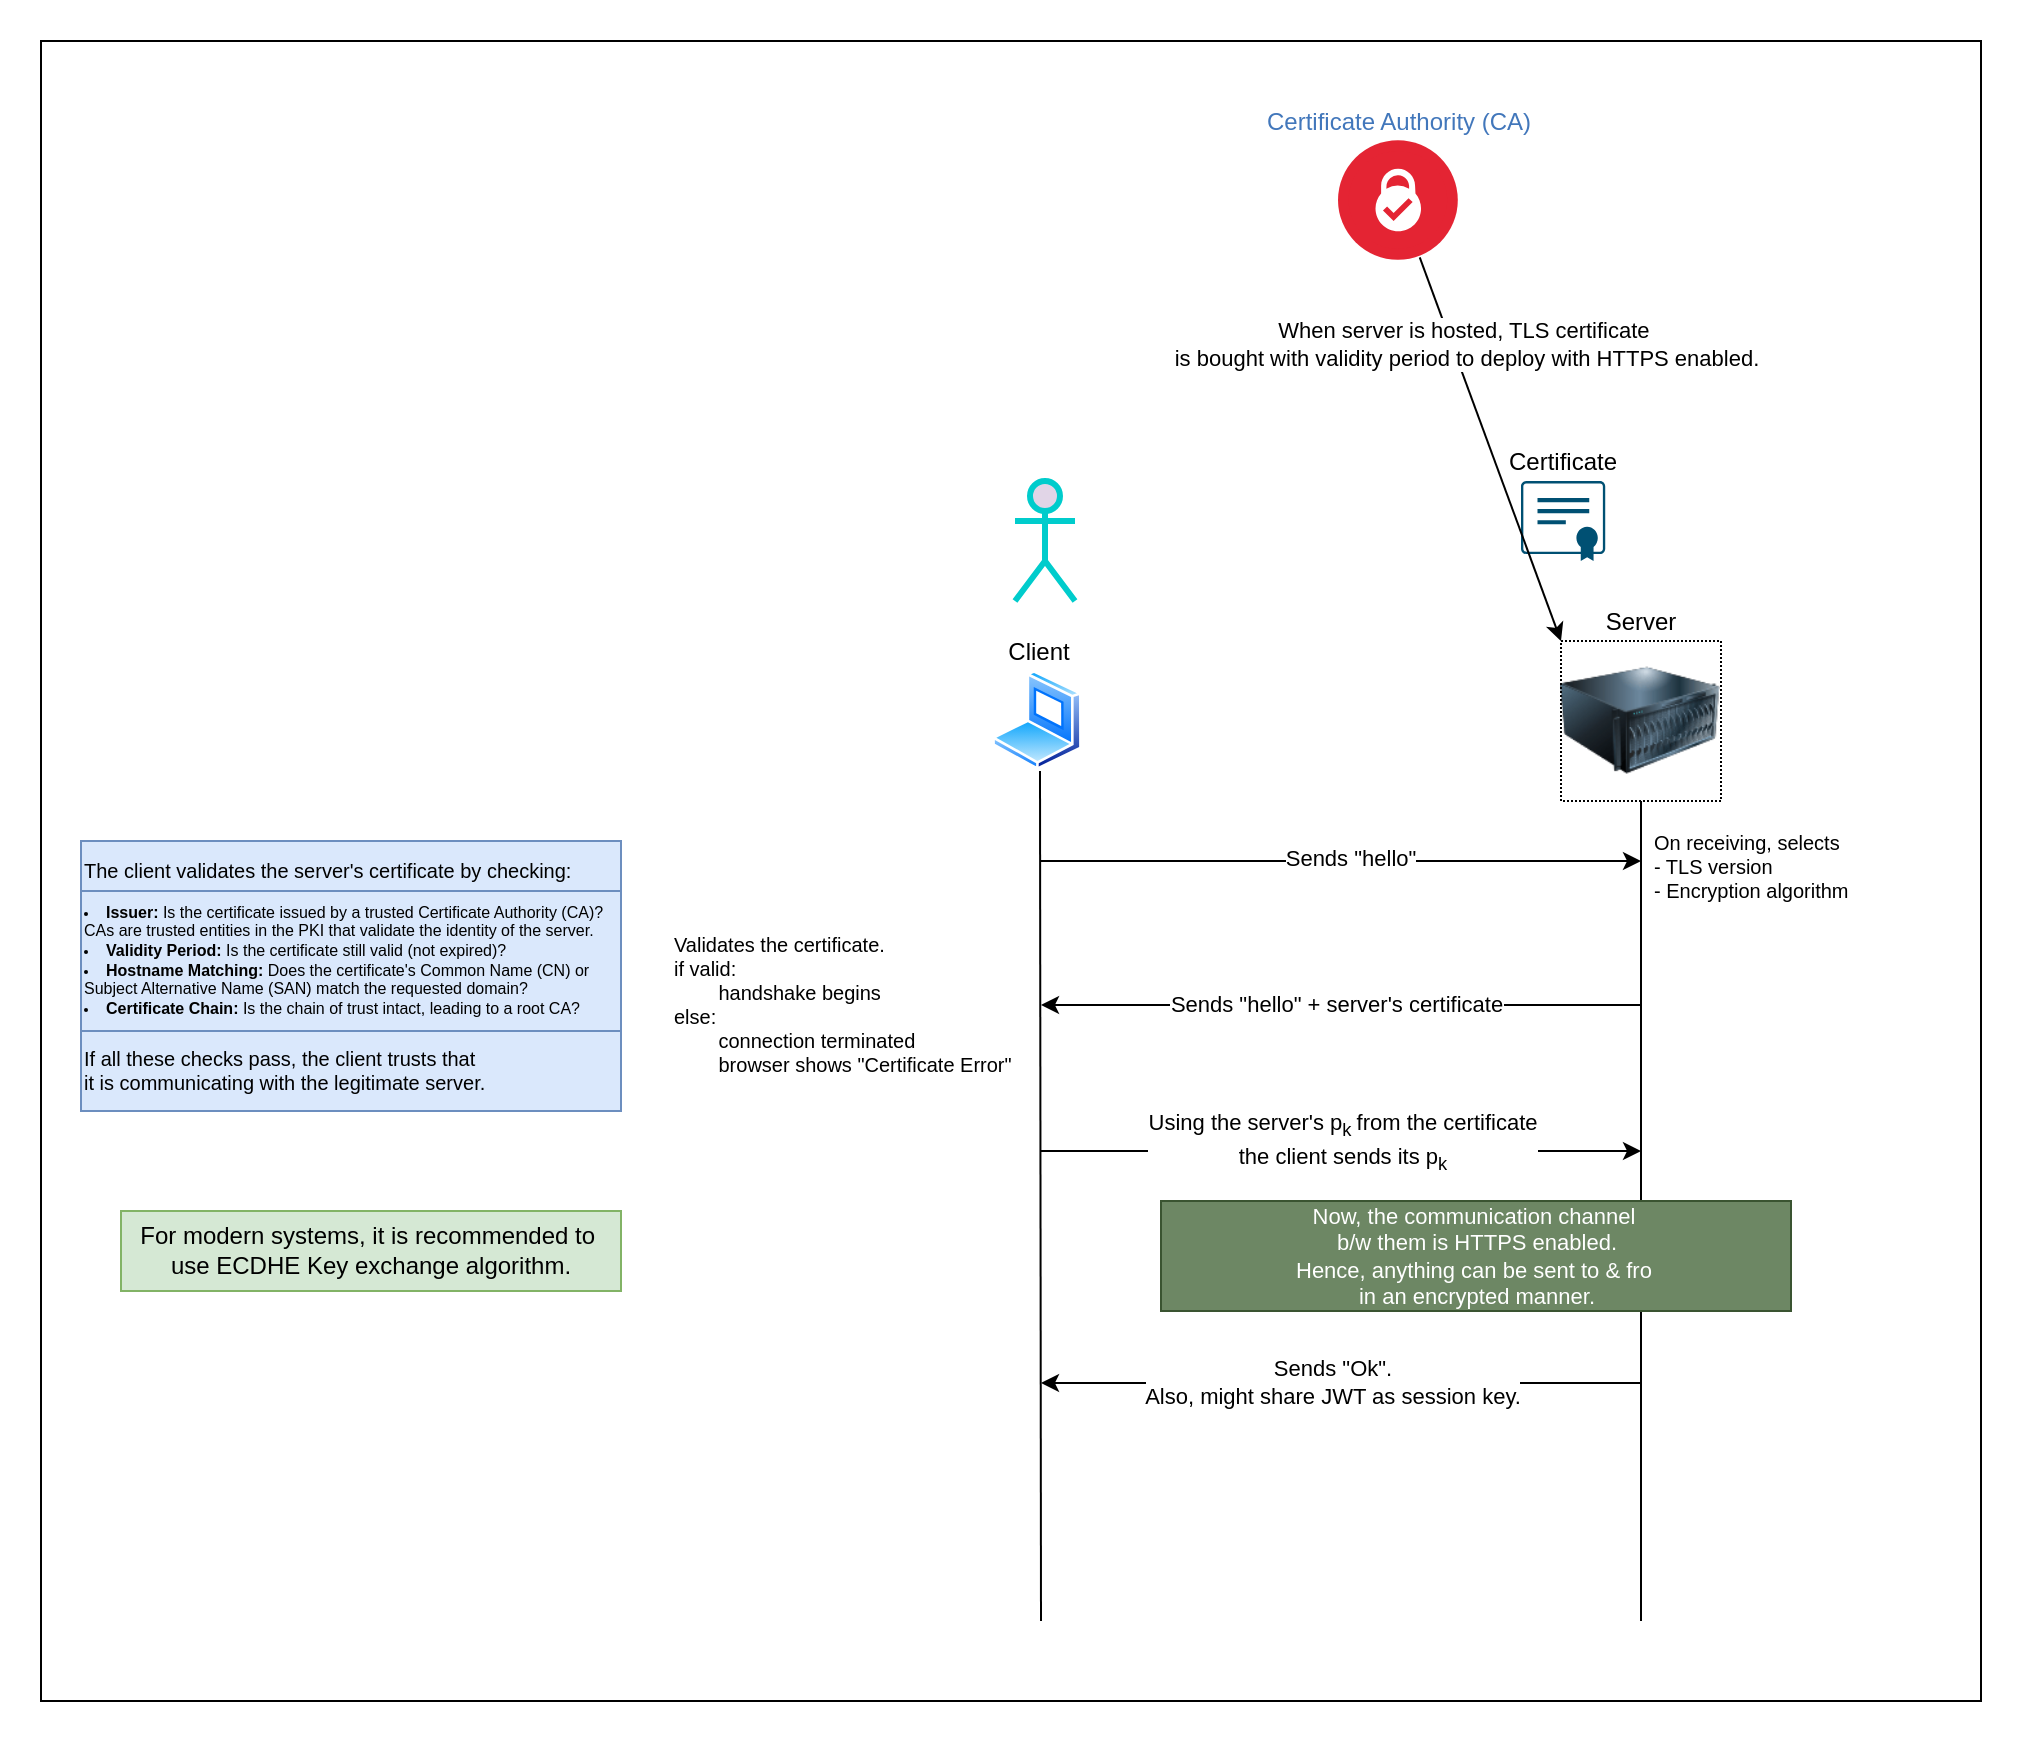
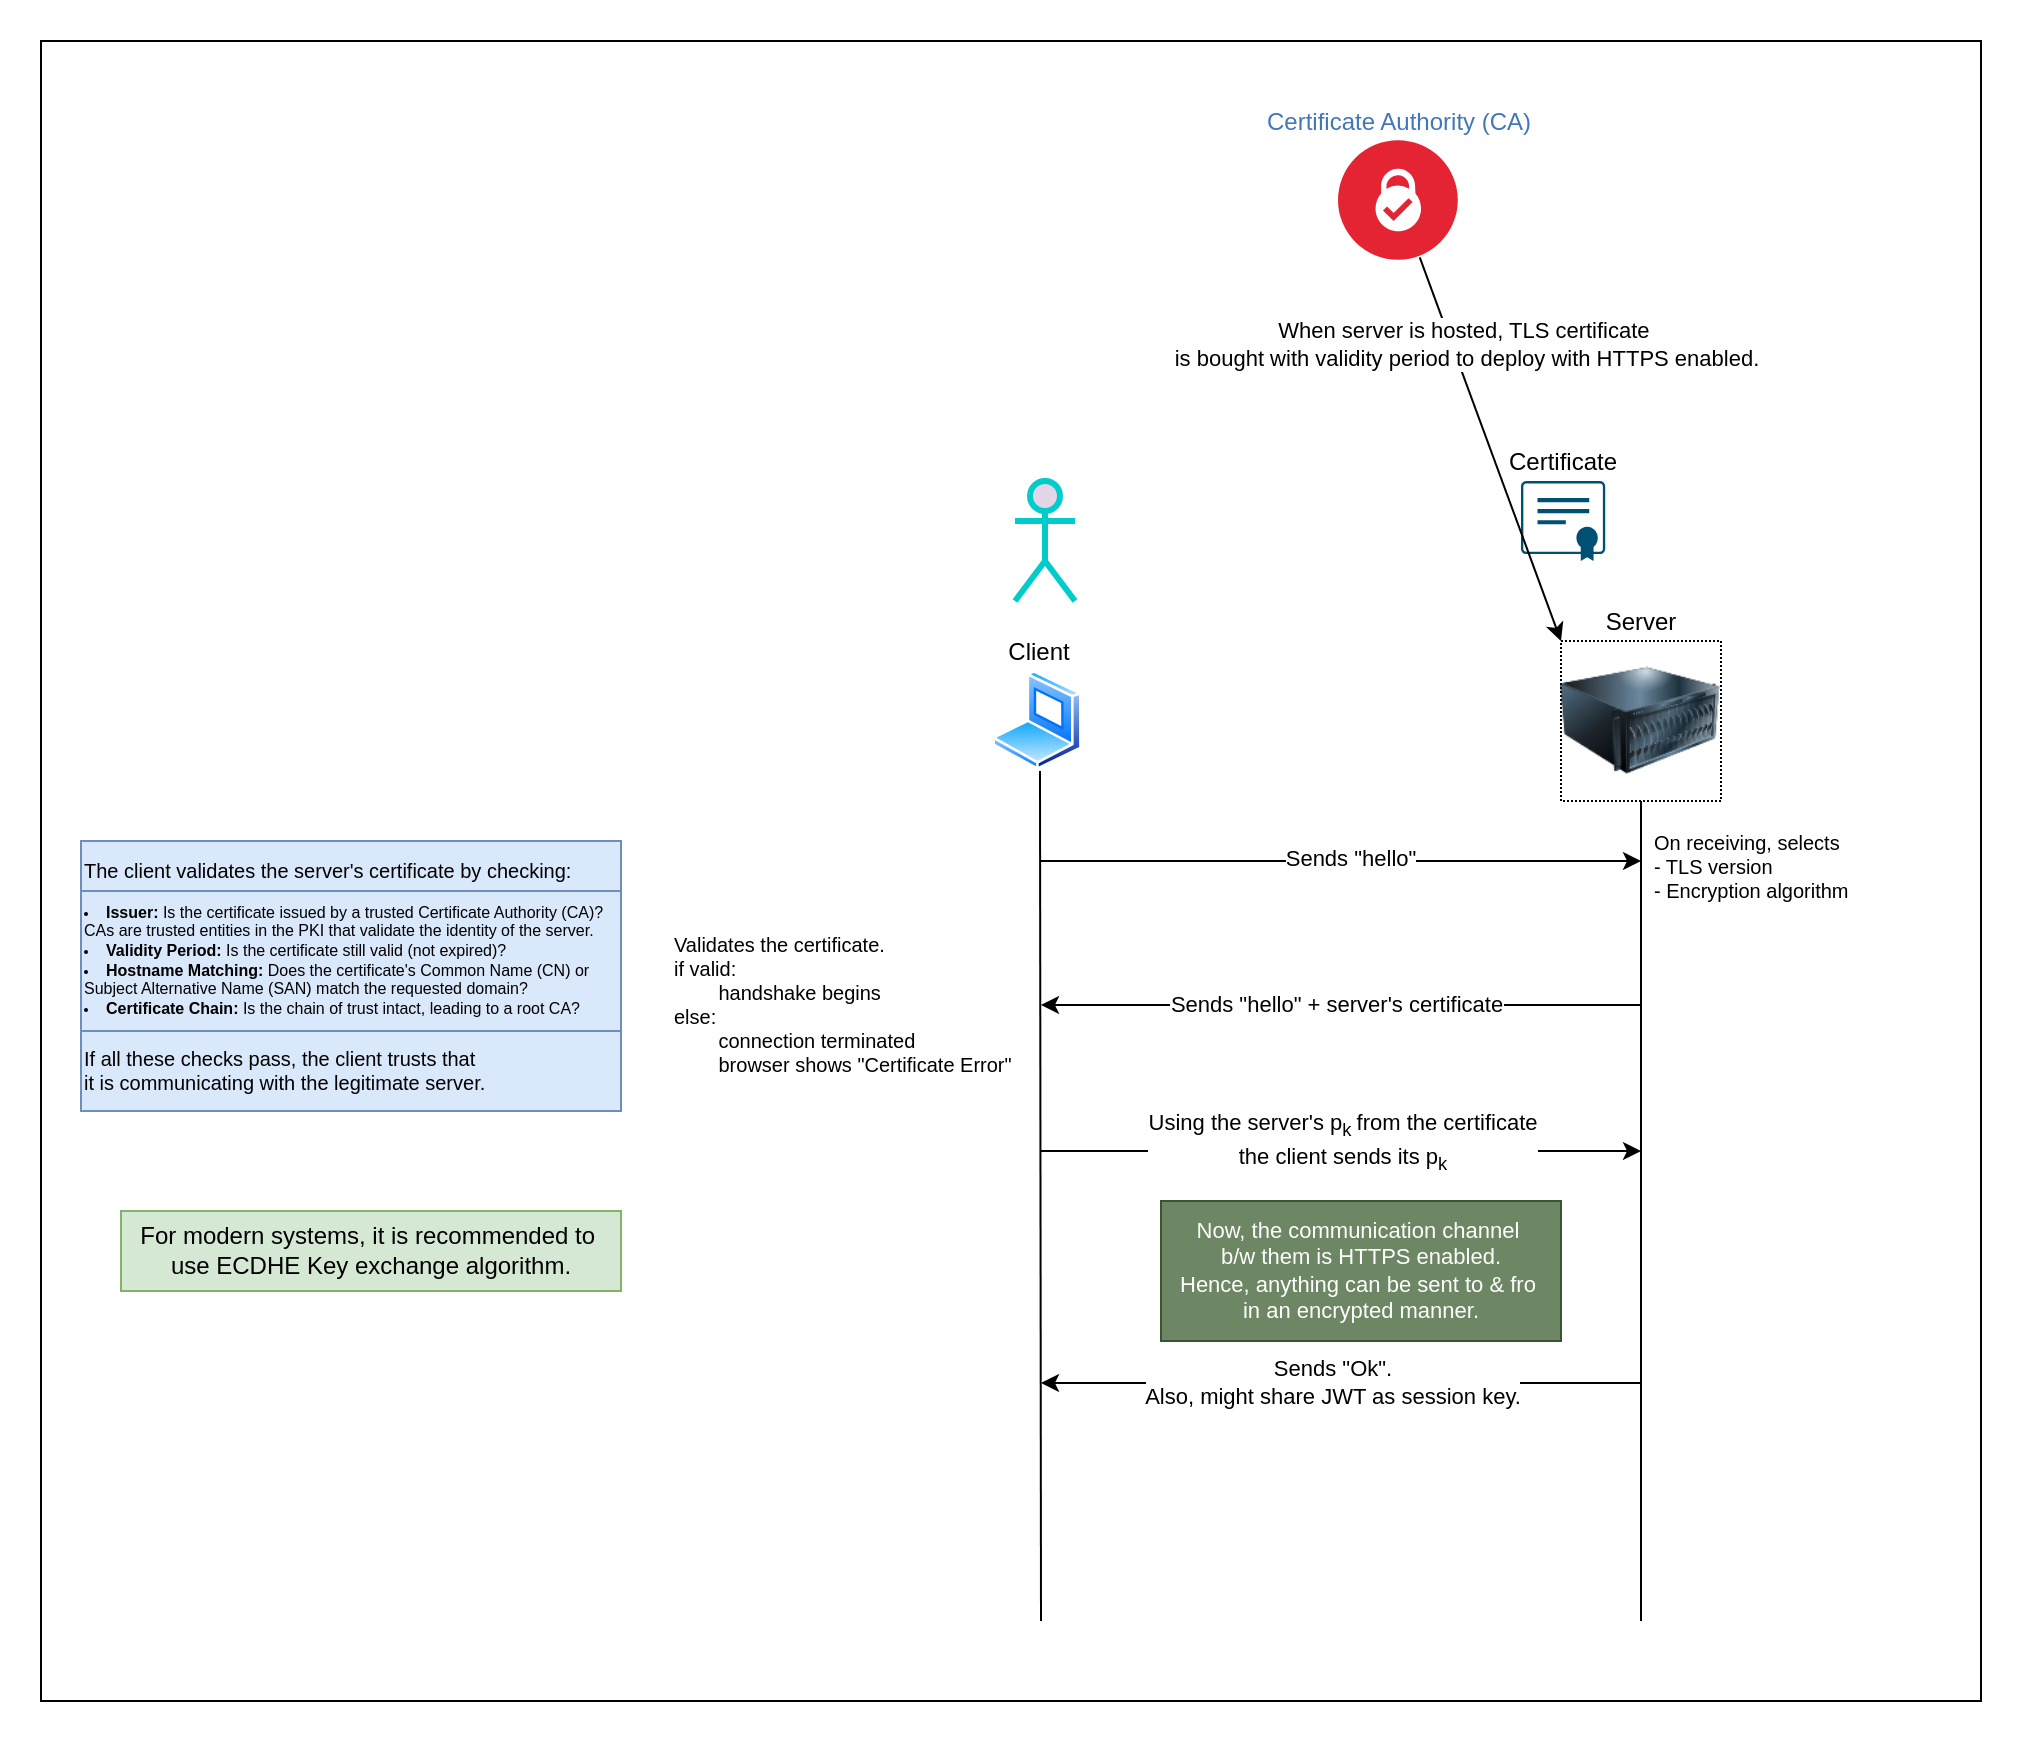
(1476, 1256) -> (1361, 1271)
